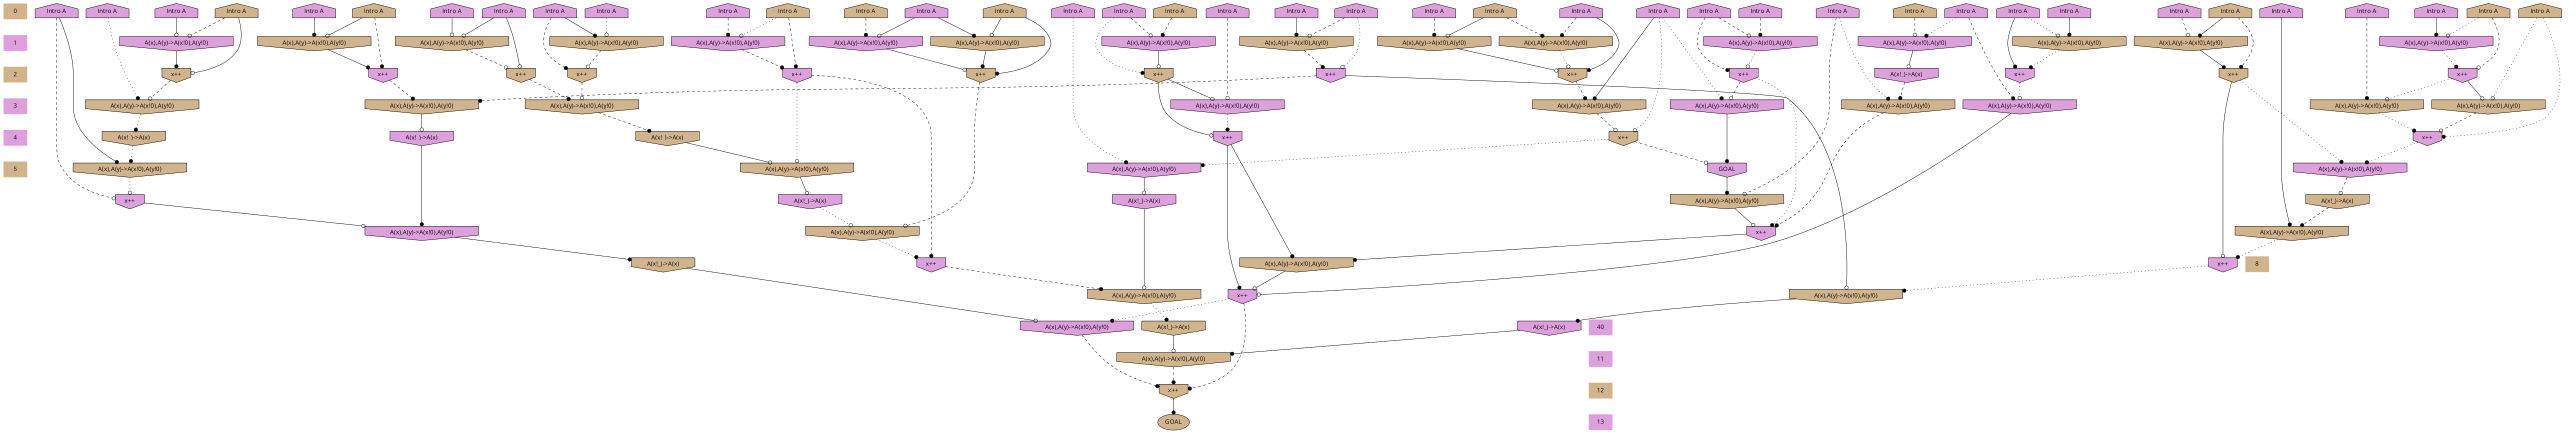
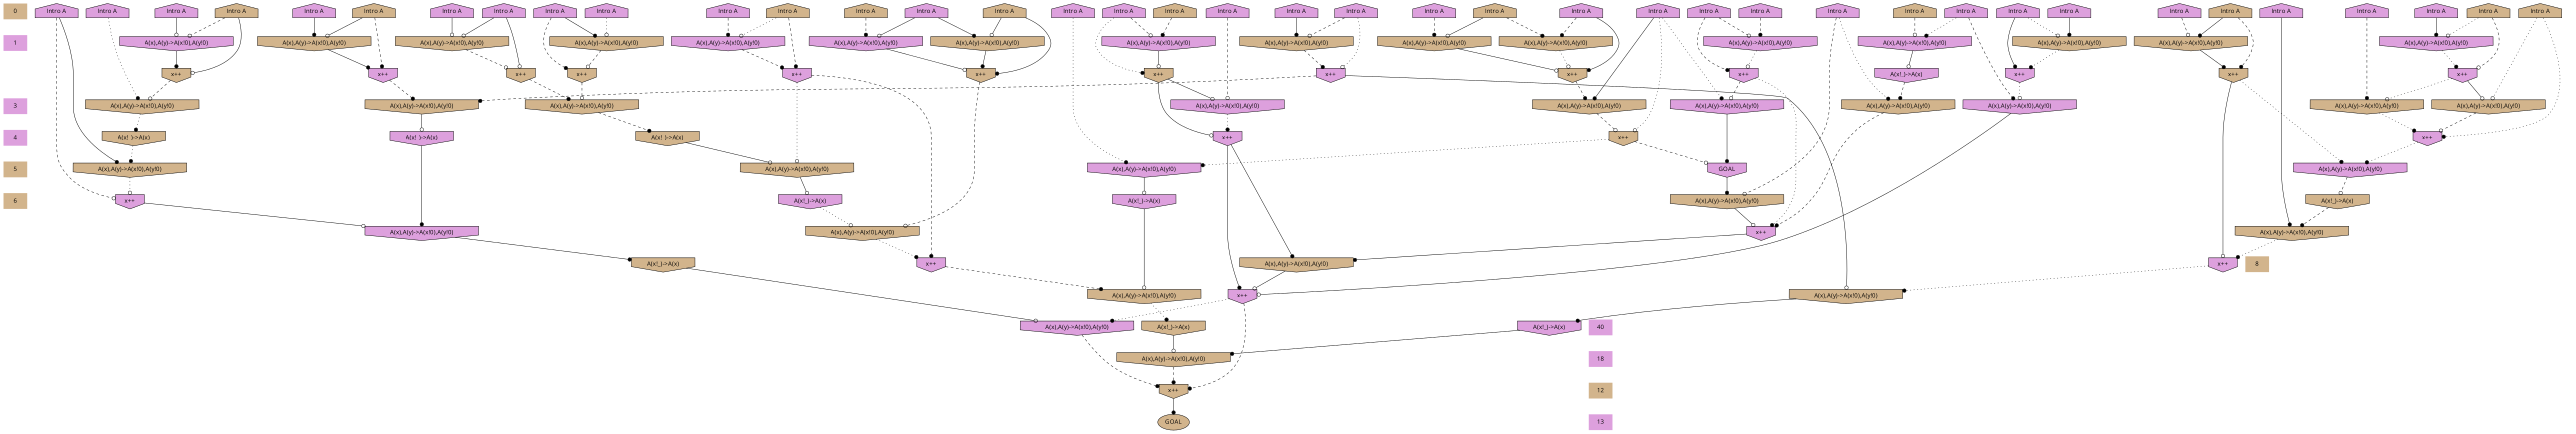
(15, 75) -> none
none -> (15, 201)
(1601, 359) -> (1601, 359)
